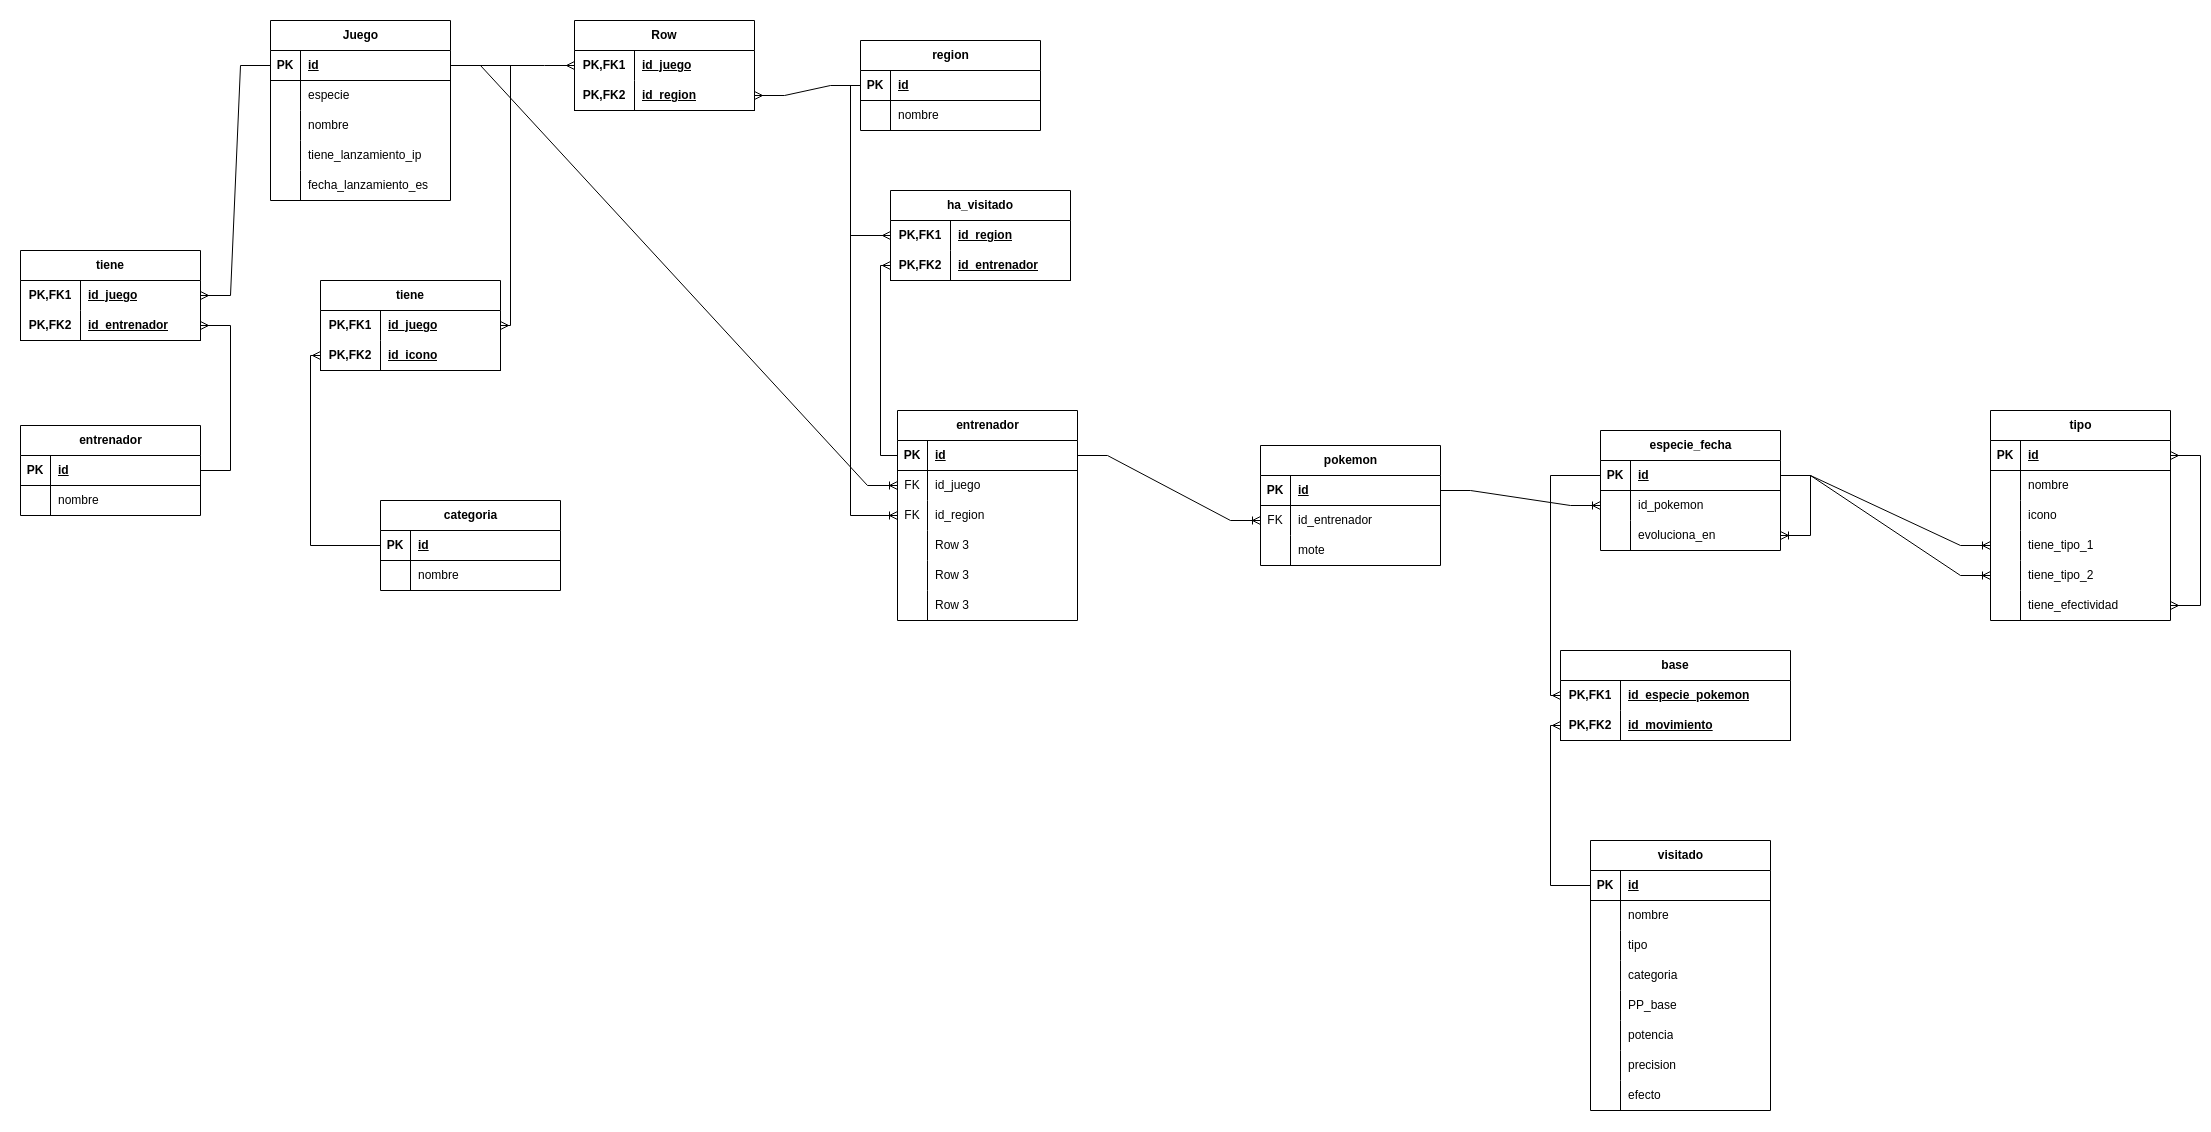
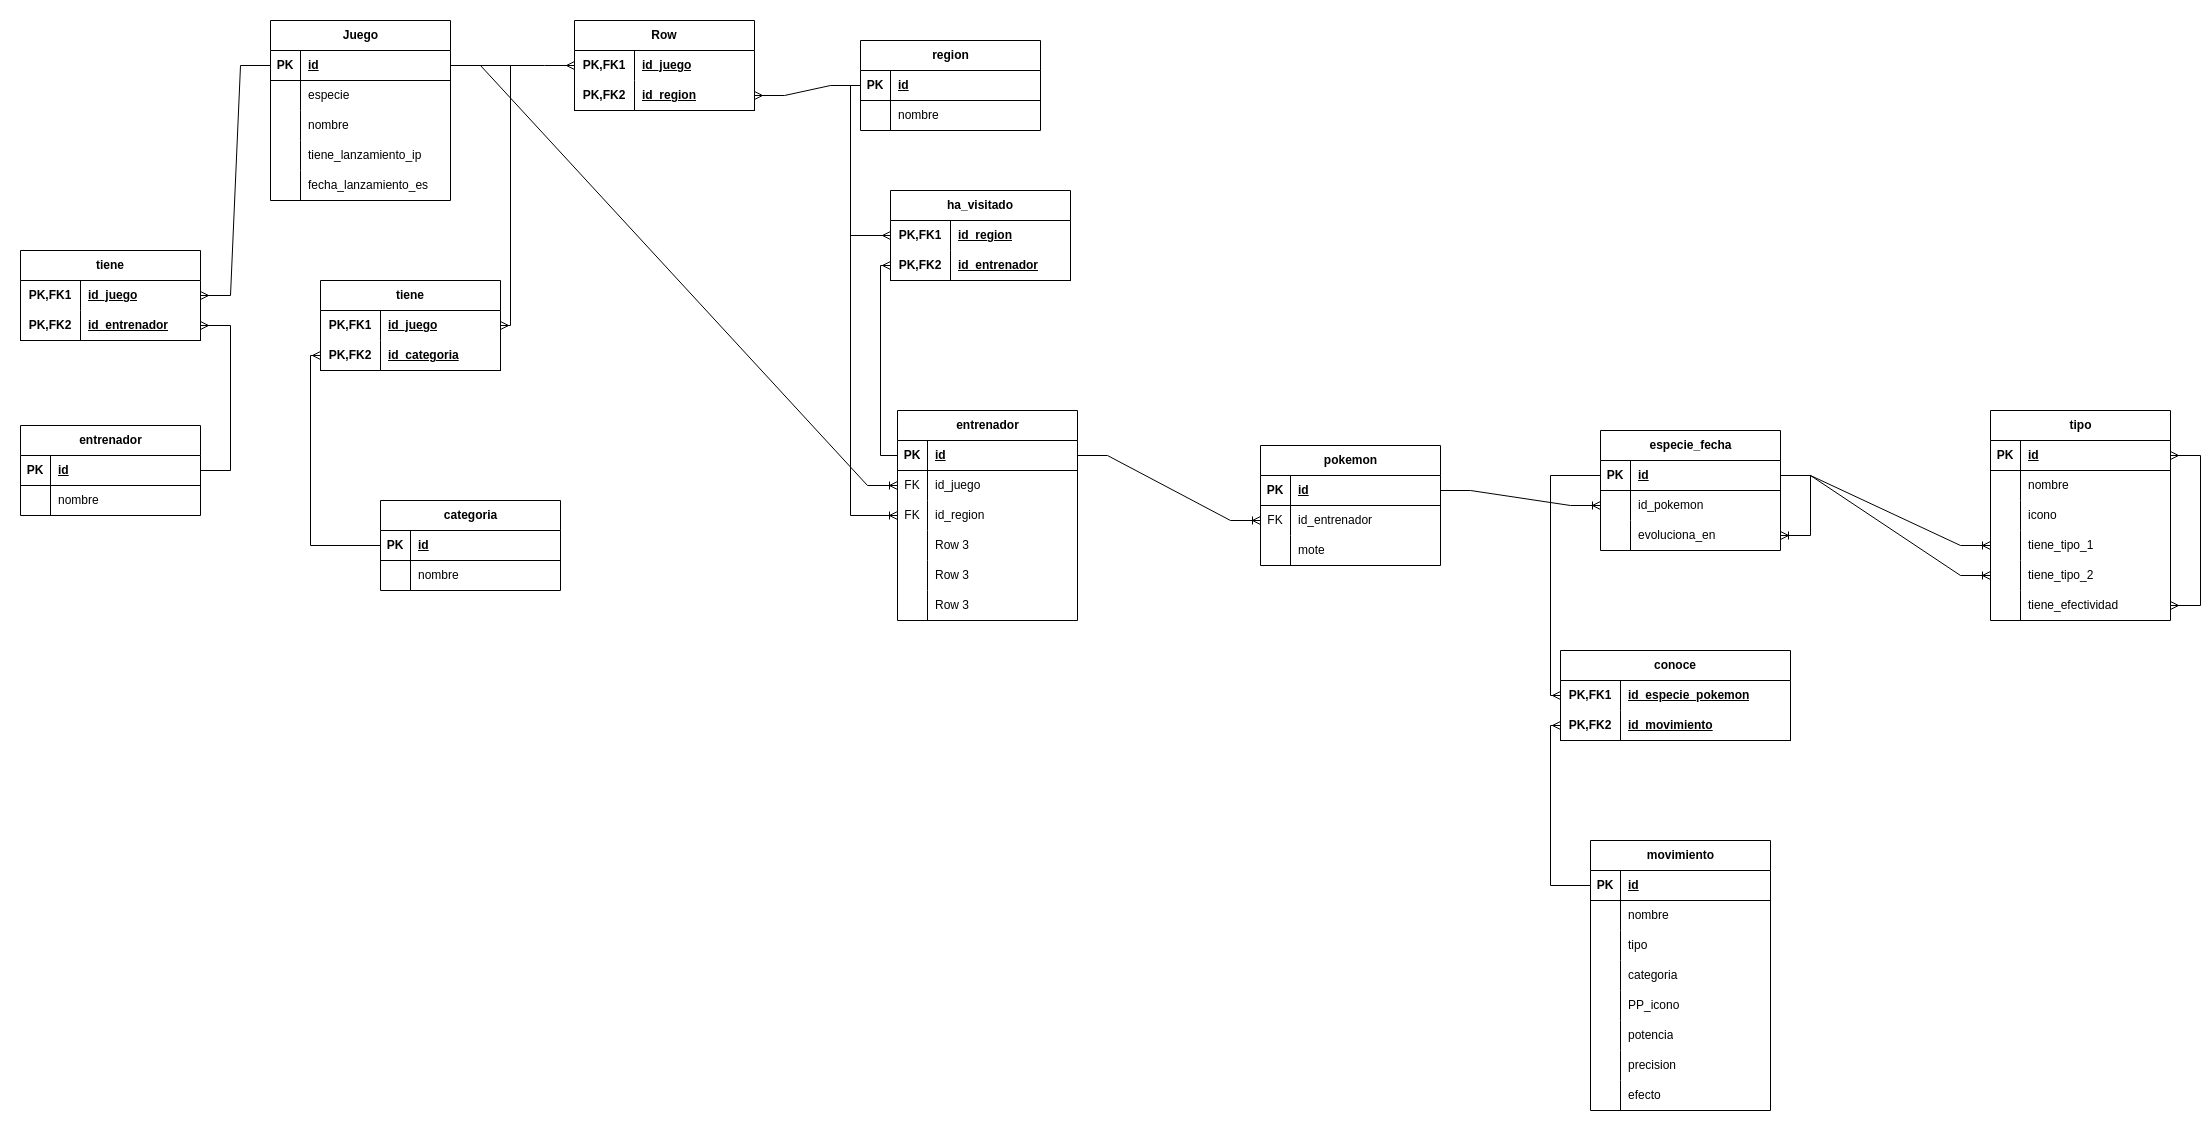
(412, 356) -> (426, 356)
(1676, 666) -> (1676, 666)
(1681, 856) -> (1681, 856)
(1652, 1006) -> (1654, 1006)
